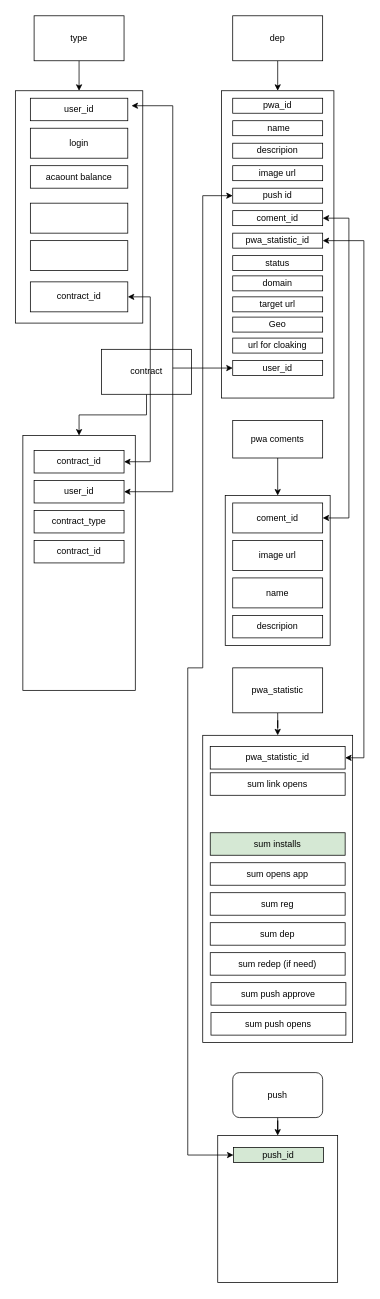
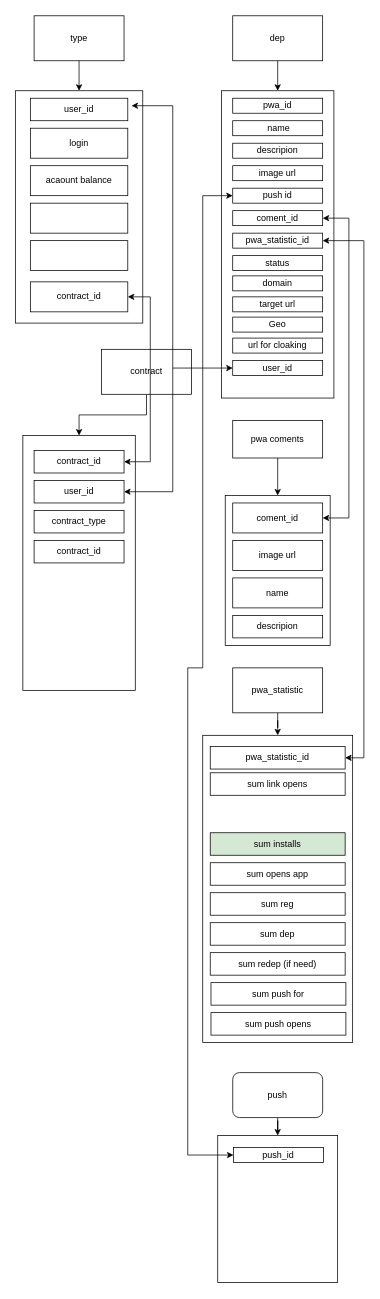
(79, 177) -> (79, 180)
(279, 994) -> (279, 994)
(279, 1155) -> (279, 1155)
